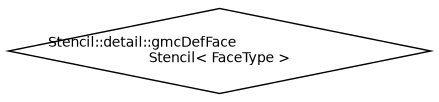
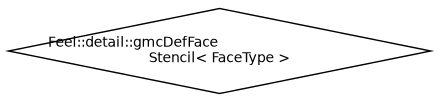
(220, 51) -> (220, 51)
